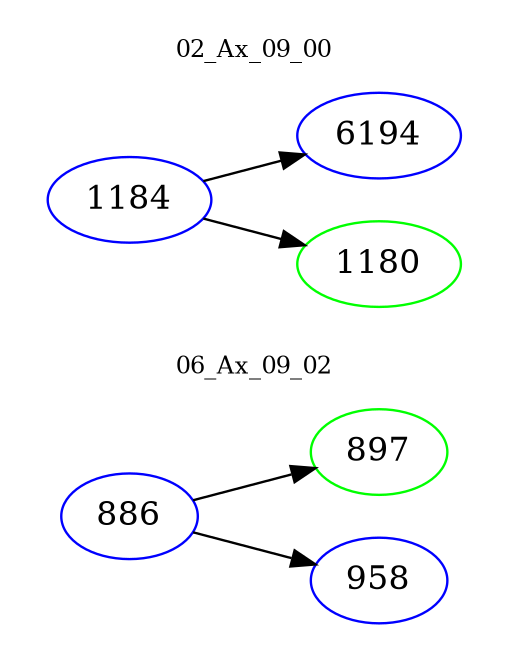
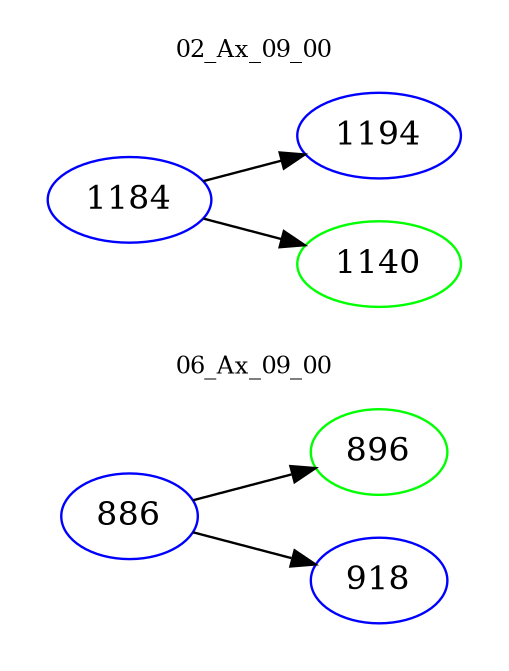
(379, 136) -> (379, 136)
(379, 264) -> (379, 264)
(254, 368) -> (254, 368)
(379, 452) -> (379, 452)
(379, 581) -> (379, 581)
